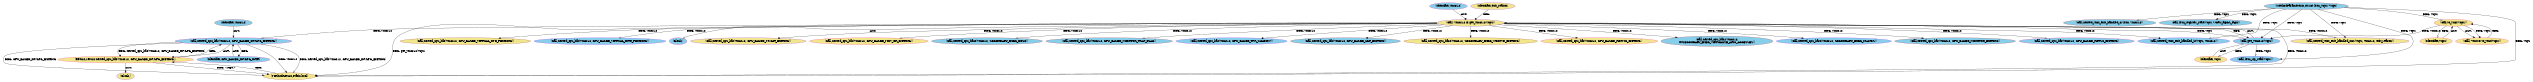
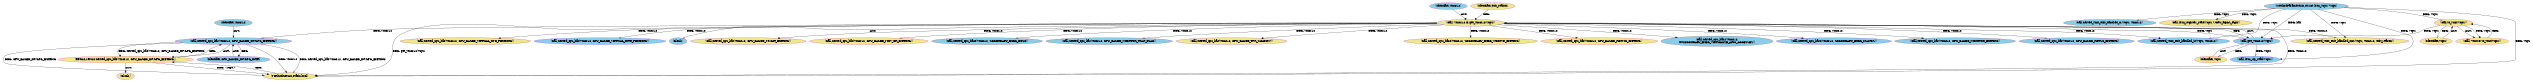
(2110, 23) -> (2110, 23)
(2206, 23) -> (2206, 23)
(2295, 23) -> (2295, 23)
(2431, 31) -> (2431, 31)
(1231, 41) -> (1231, 41)
(1346, 41) -> none
